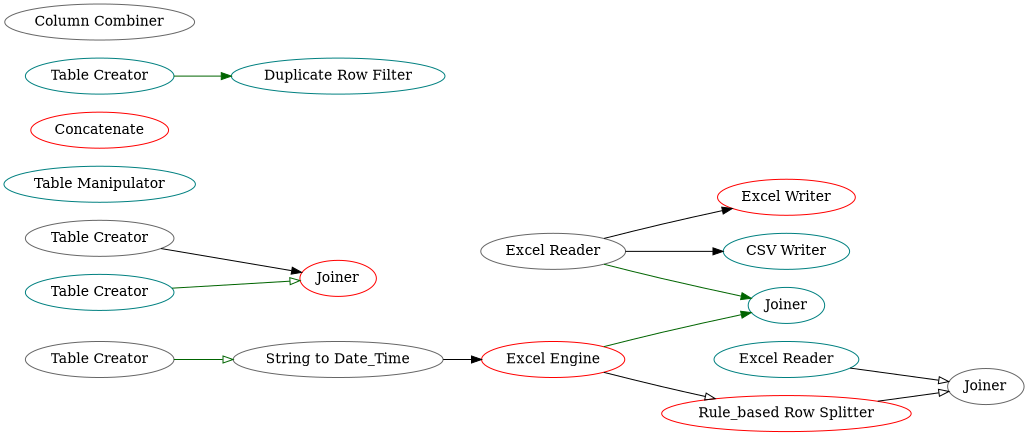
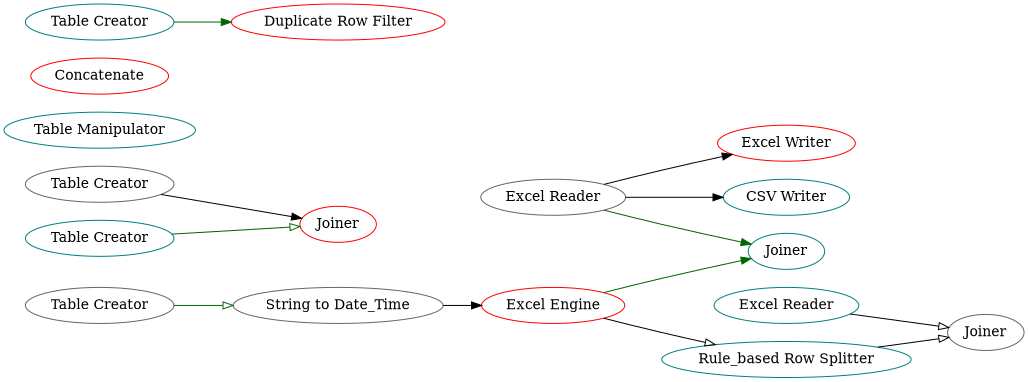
(100, 22) -> none
(338, 76) -> (338, 22)
(786, 414) -> (786, 359)
